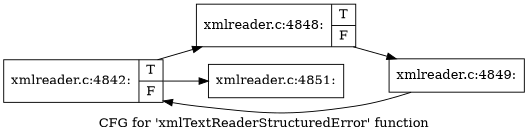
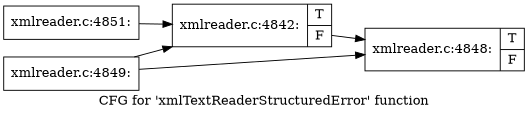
(370, 52) -> (247, 62)
(181, 81) -> (151, 24)
